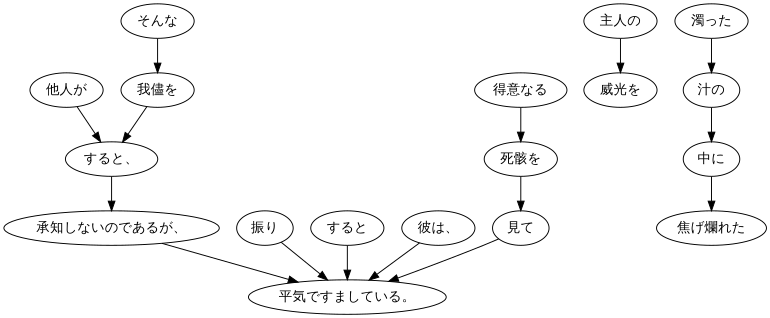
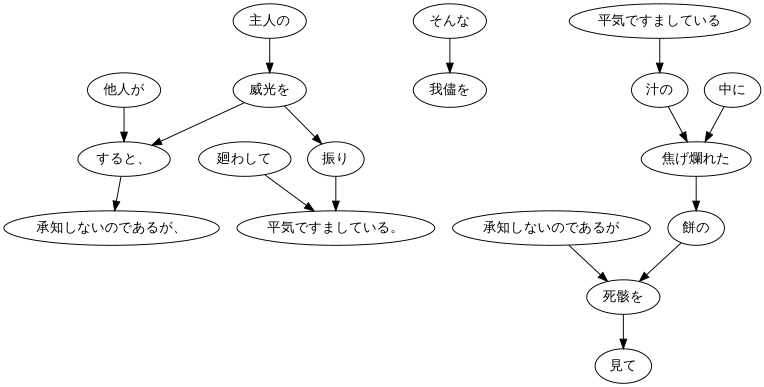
(712, 21) -> (660, 21)
(521, 90) -> (551, 228)
(137, 120) -> (203, 122)
(712, 120) -> (675, 120)
none -> (300, 121)
(347, 228) -> (245, 159)
(438, 228) -> none
none -> (696, 228)
(449, 259) -> none
(225, 261) -> none
